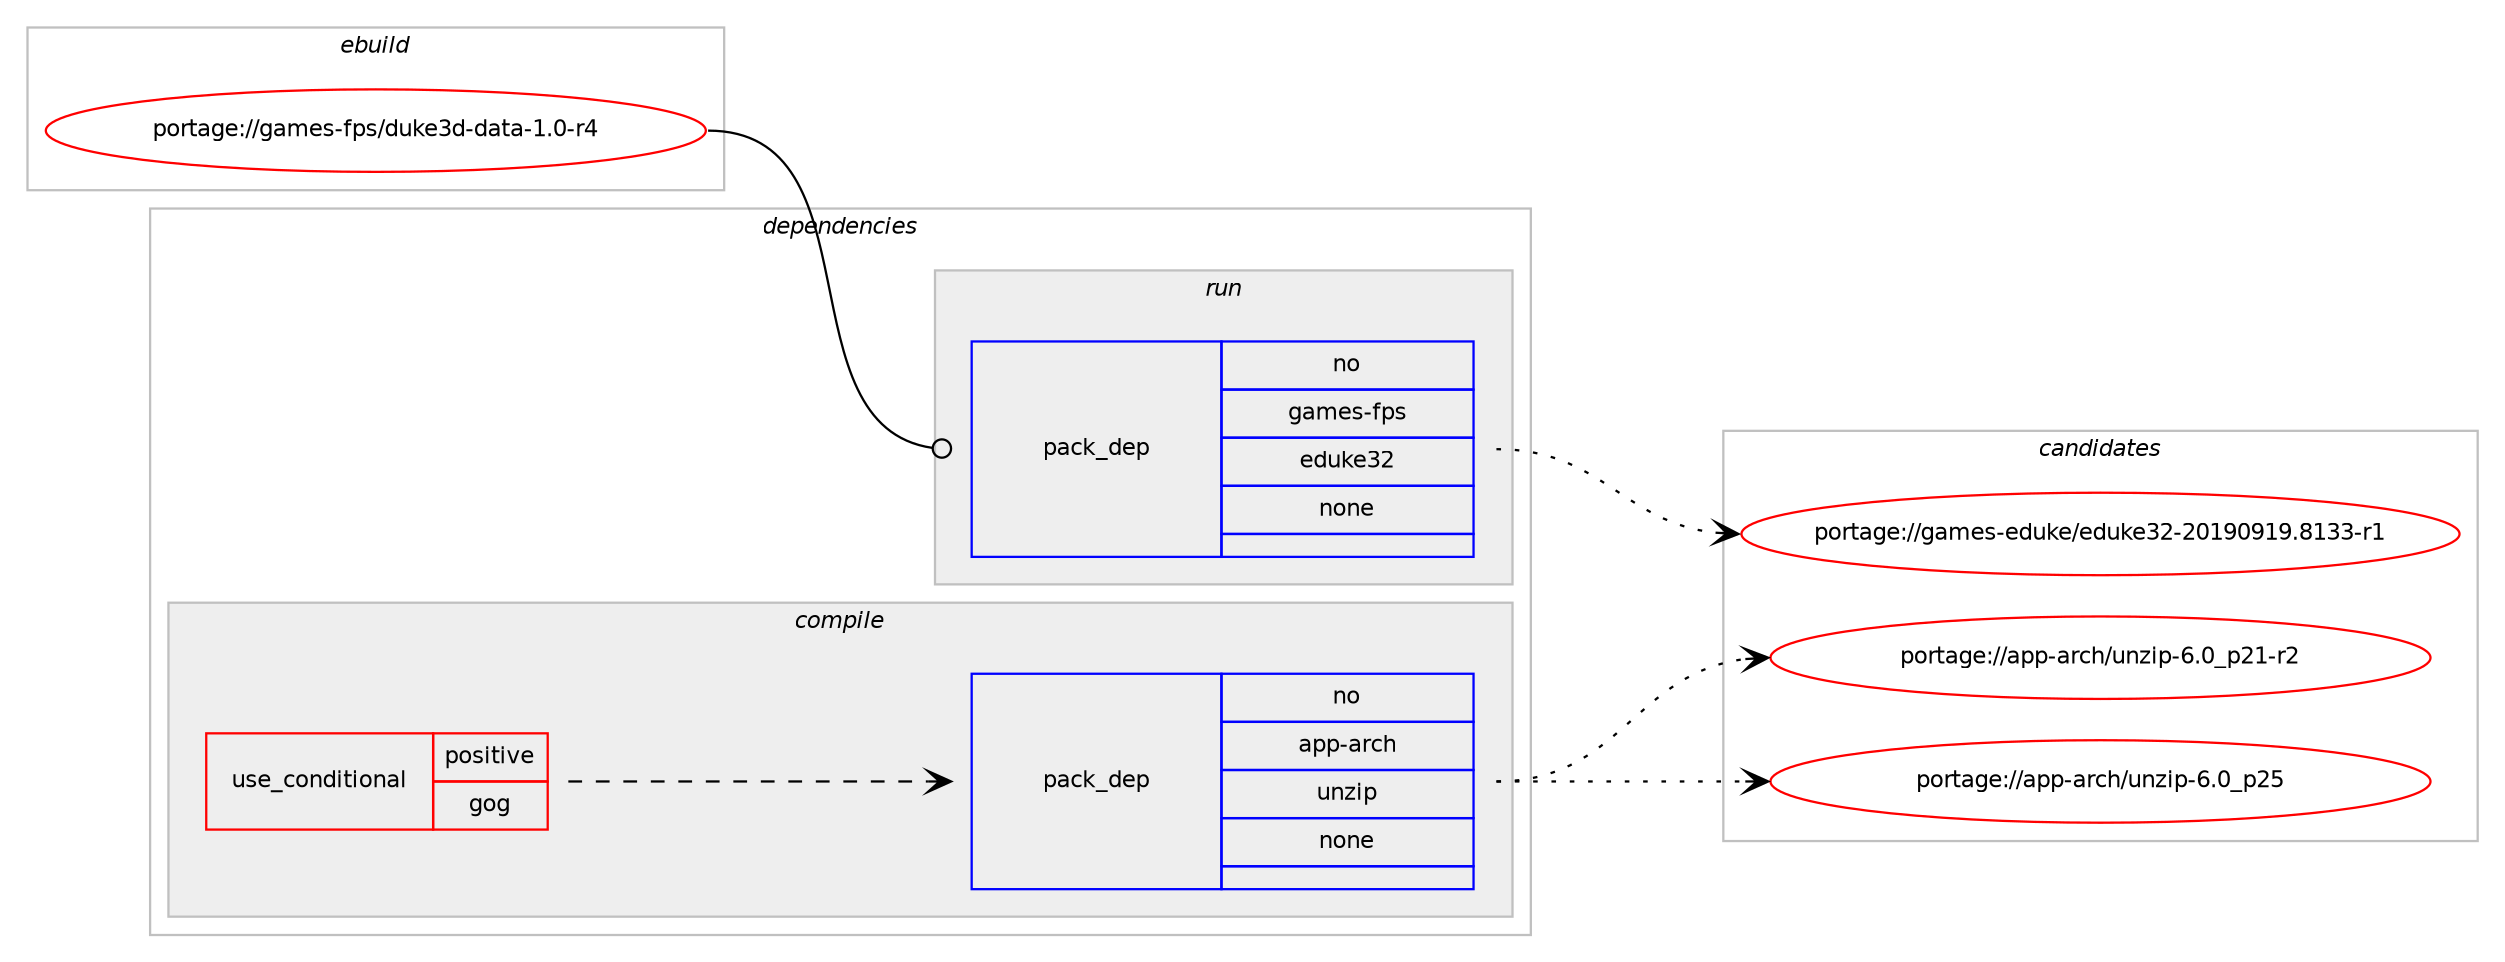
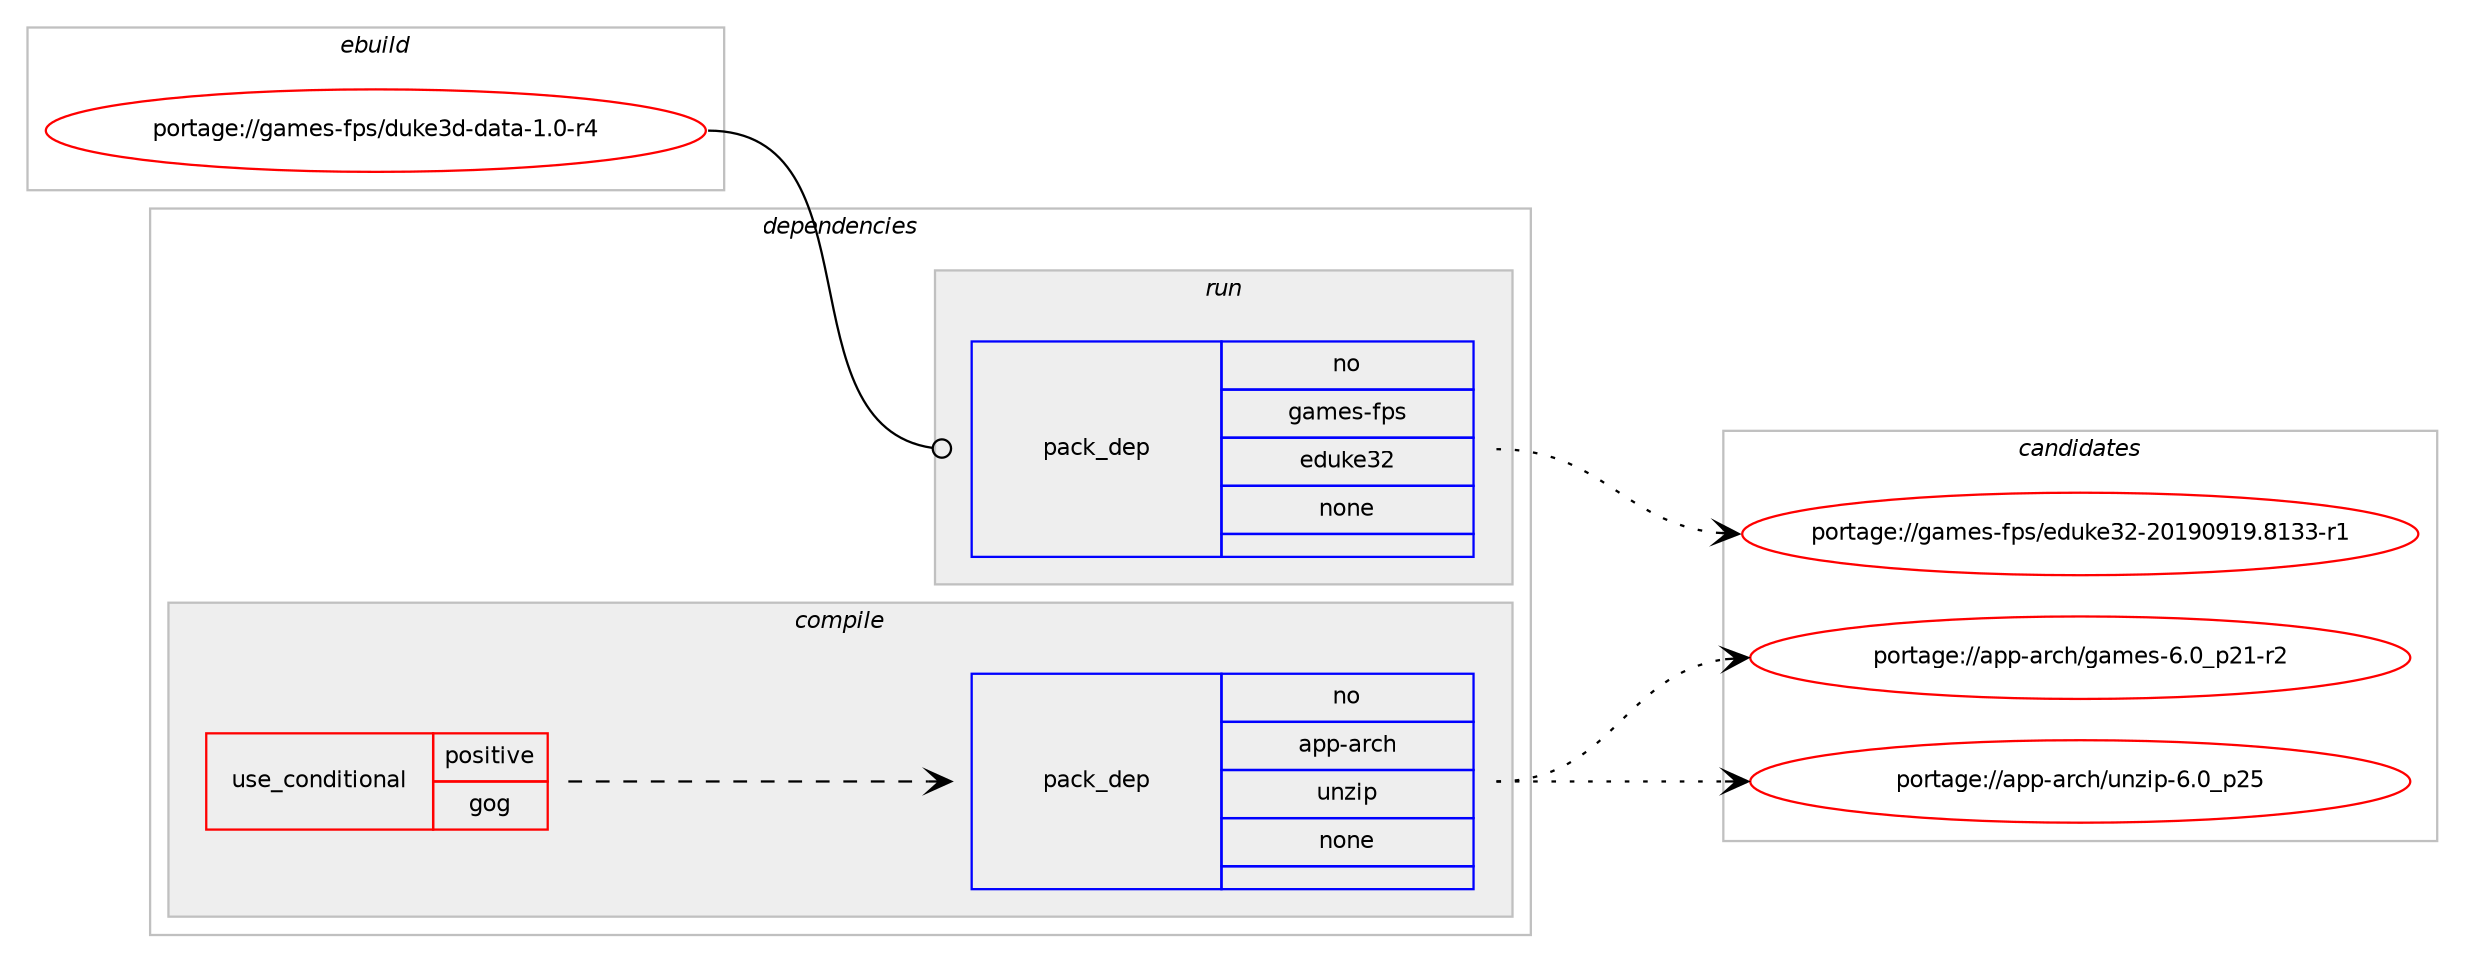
(2100, 534) -> (2080, 534)
(2100, 658) -> (2080, 658)
